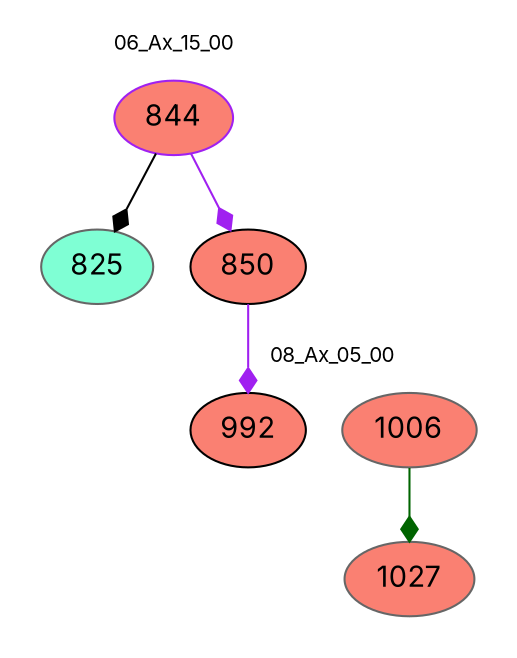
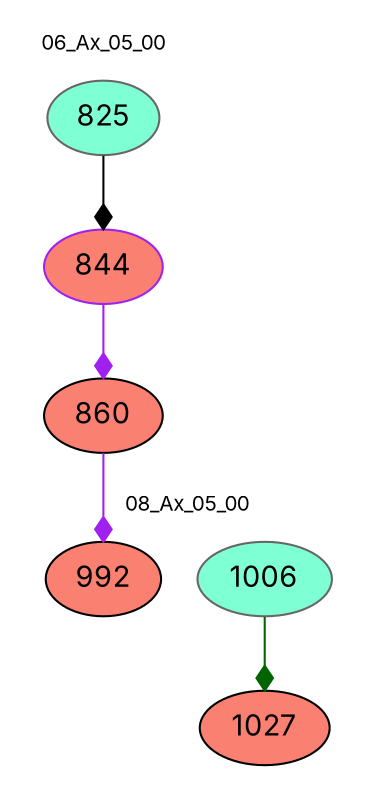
(174, 44) -> (104, 44)
(141, 181) -> (103, 180)
(248, 267) -> (103, 416)
(409, 430) -> (265, 579)
(409, 579) -> (265, 728)
